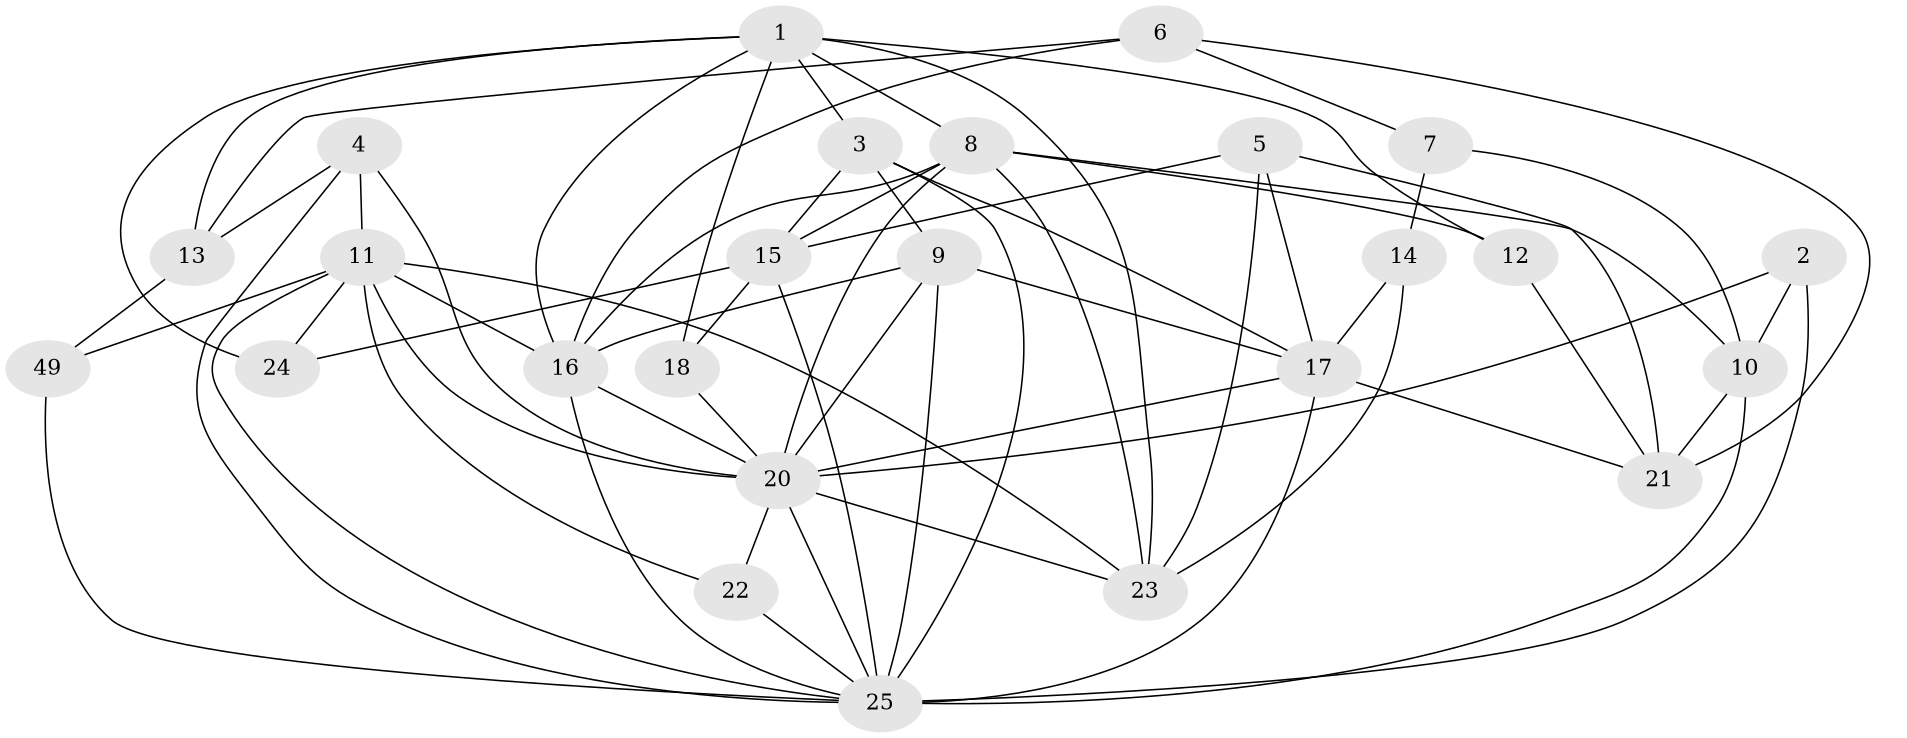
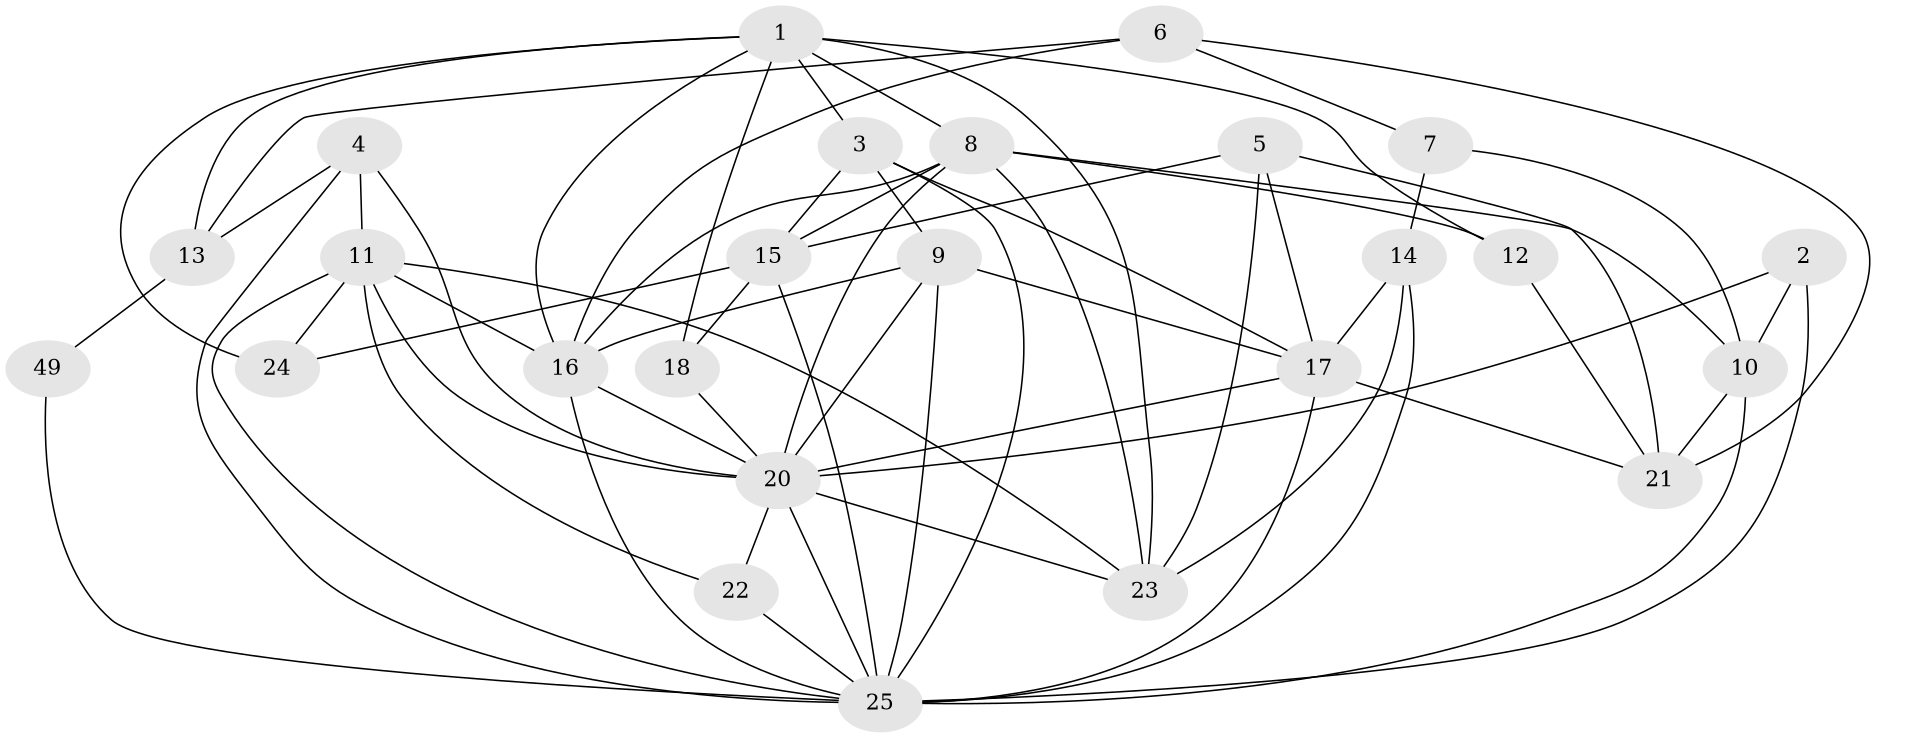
(205, 313) -> none
none -> (1270, 604)
